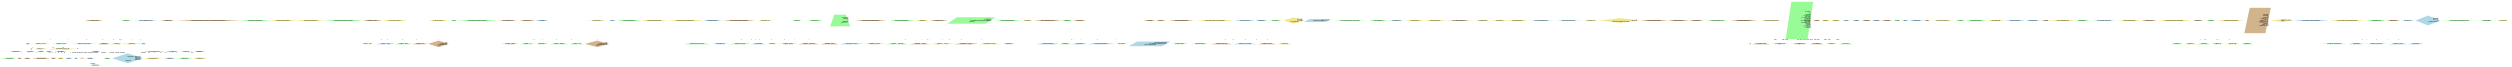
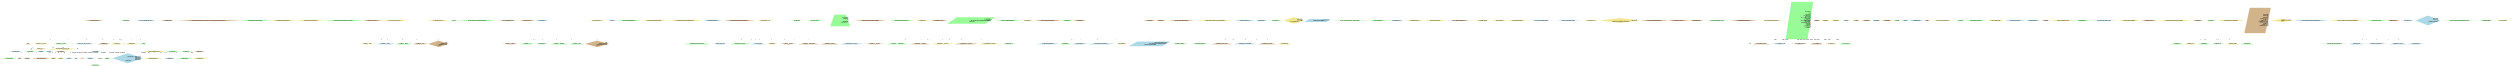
(1856, 20) -> (1856, 20)
(90, 63) -> (97, 58)
